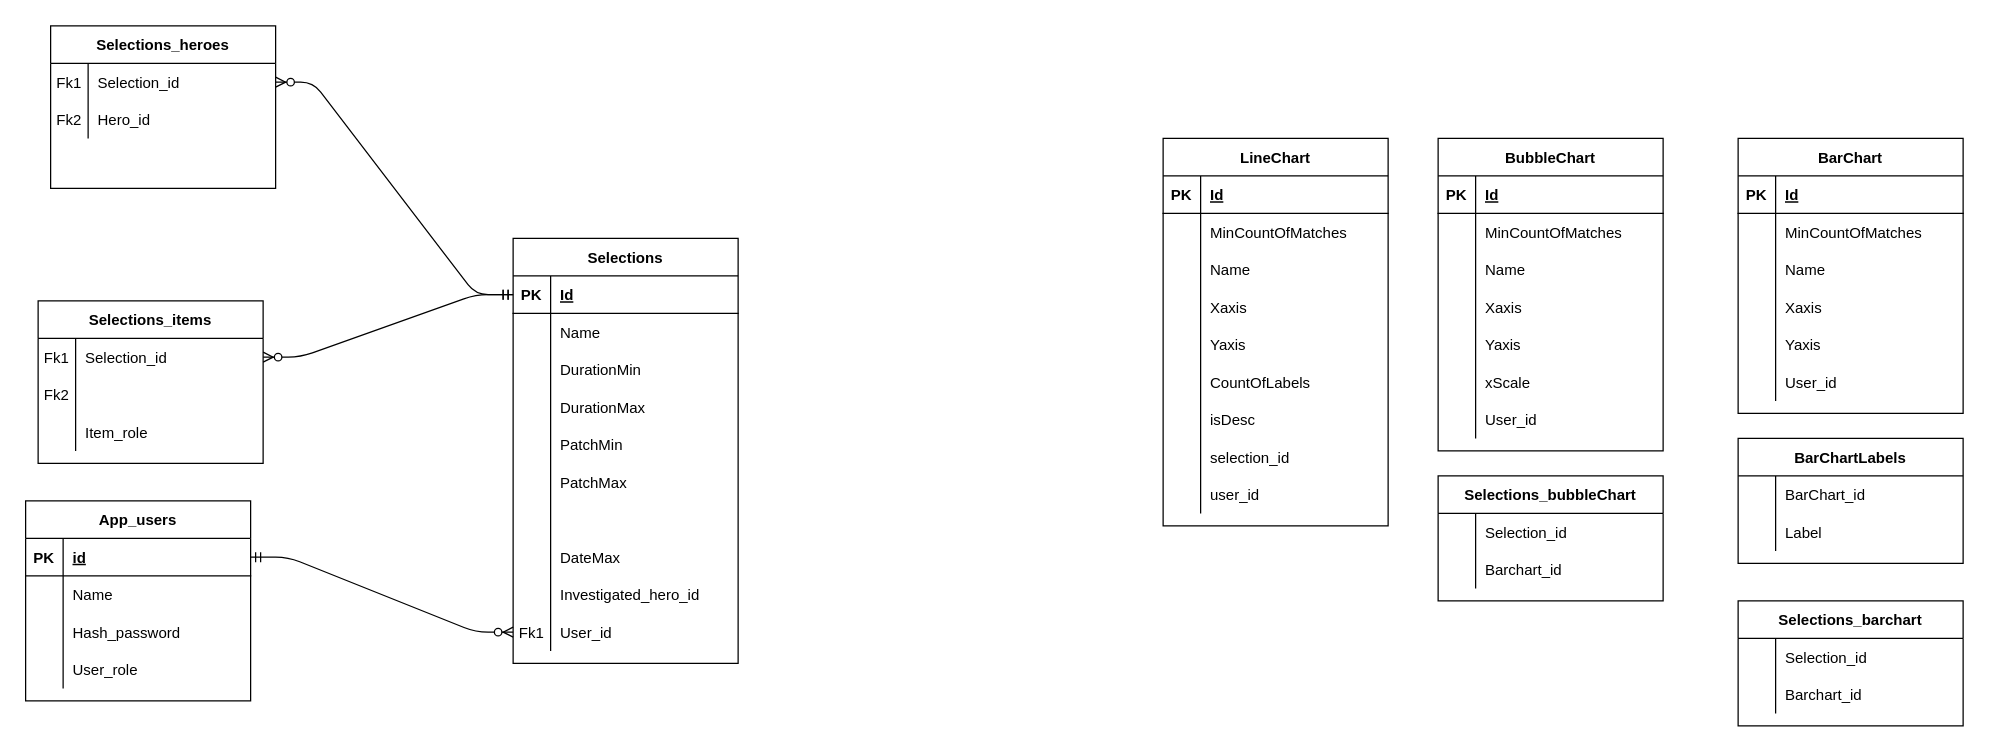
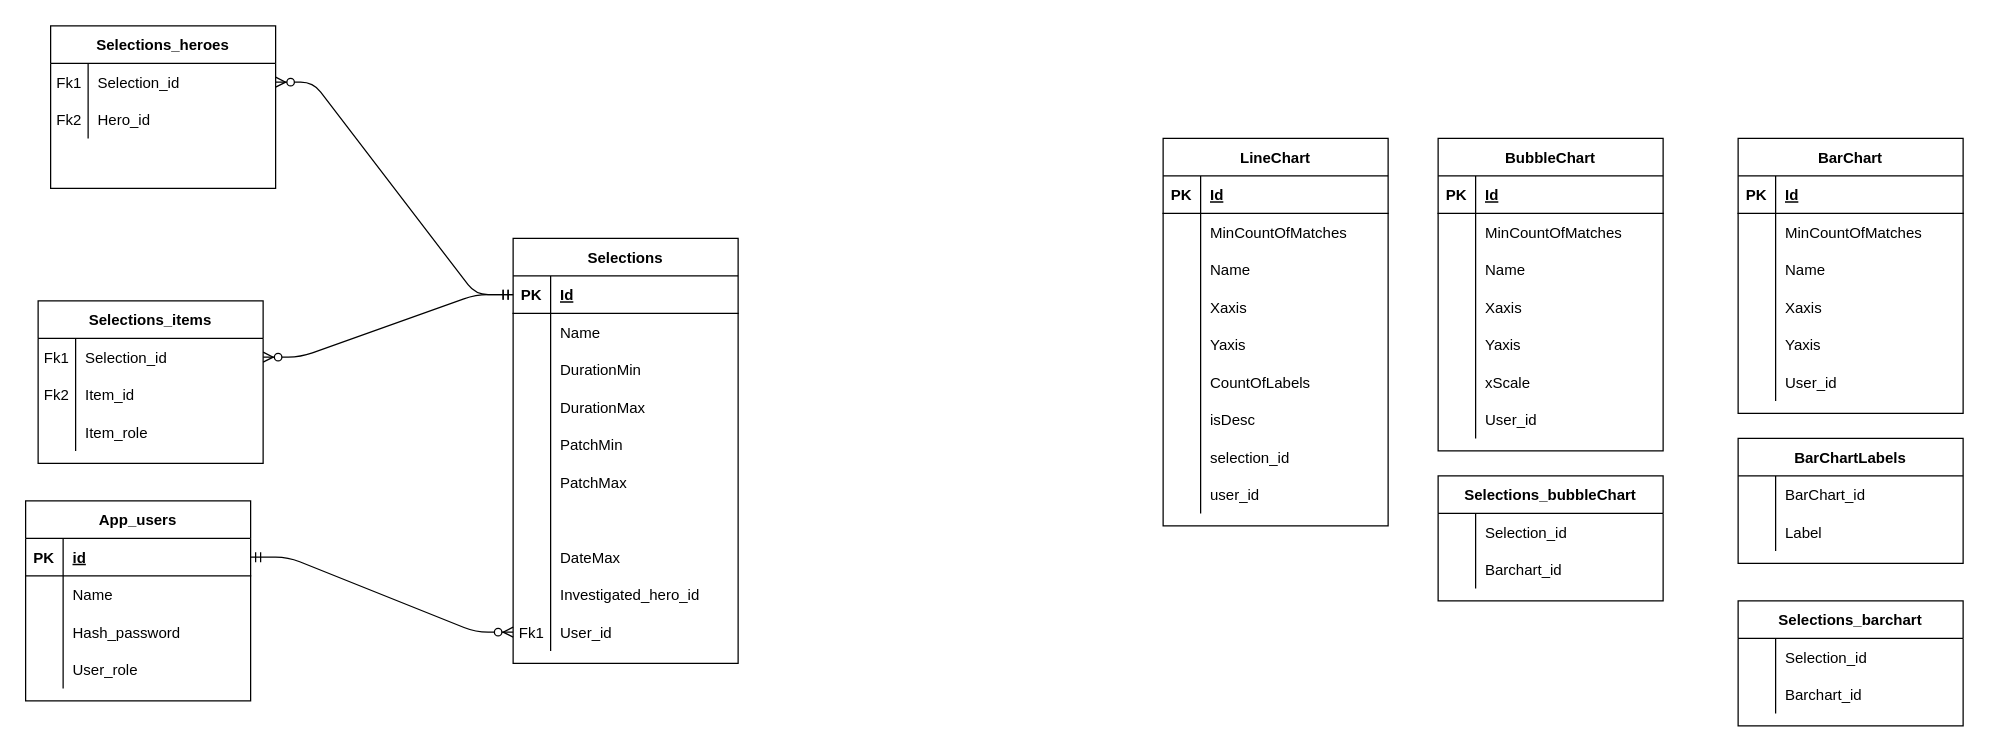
none -> (169, 394)
